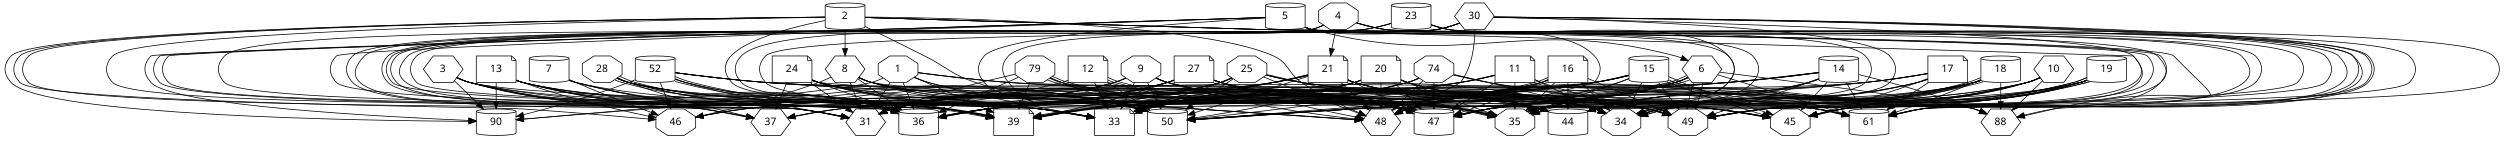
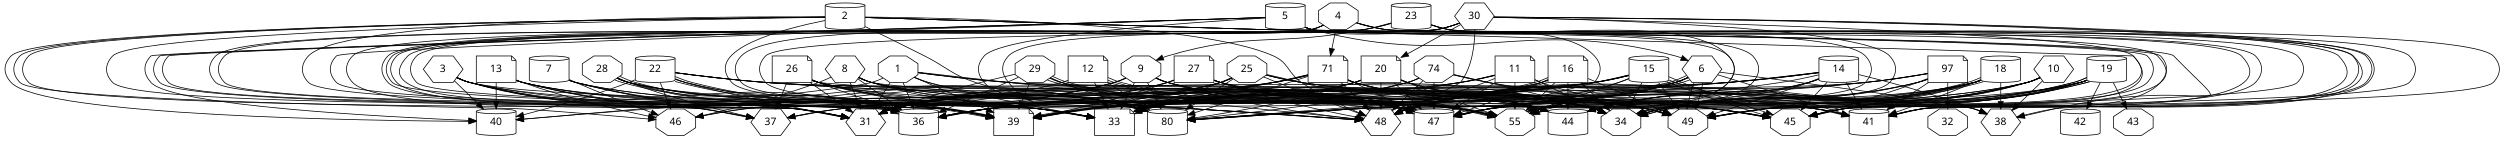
none -> (440, 35)
(845, 39) -> (341, 91)
(363, 61) -> (1277, 39)
(655, 69) -> (655, 69)
(792, 69) -> (792, 69)
(1035, 69) -> (1035, 69)
(1328, 69) -> (1328, 69)
(1948, 69) -> (1948, 69)
(2331, 69) -> (1433, 40)
none -> (1448, 95)
none -> (1640, 95)
(704, 96) -> none
none -> (1137, 96)
(1061, 101) -> none
(851, 104) -> (729, 101)
(939, 104) -> none
(1184, 104) -> none
none -> (962, 106)
(496, 122) -> (496, 122)
(1167, 122) -> (1167, 122)
(1515, 122) -> (1515, 122)
(1869, 122) -> (1869, 122)
none -> (1948, 122)
(2001, 122) -> (2001, 122)
none -> (2080, 122)
none -> (2133, 122)
